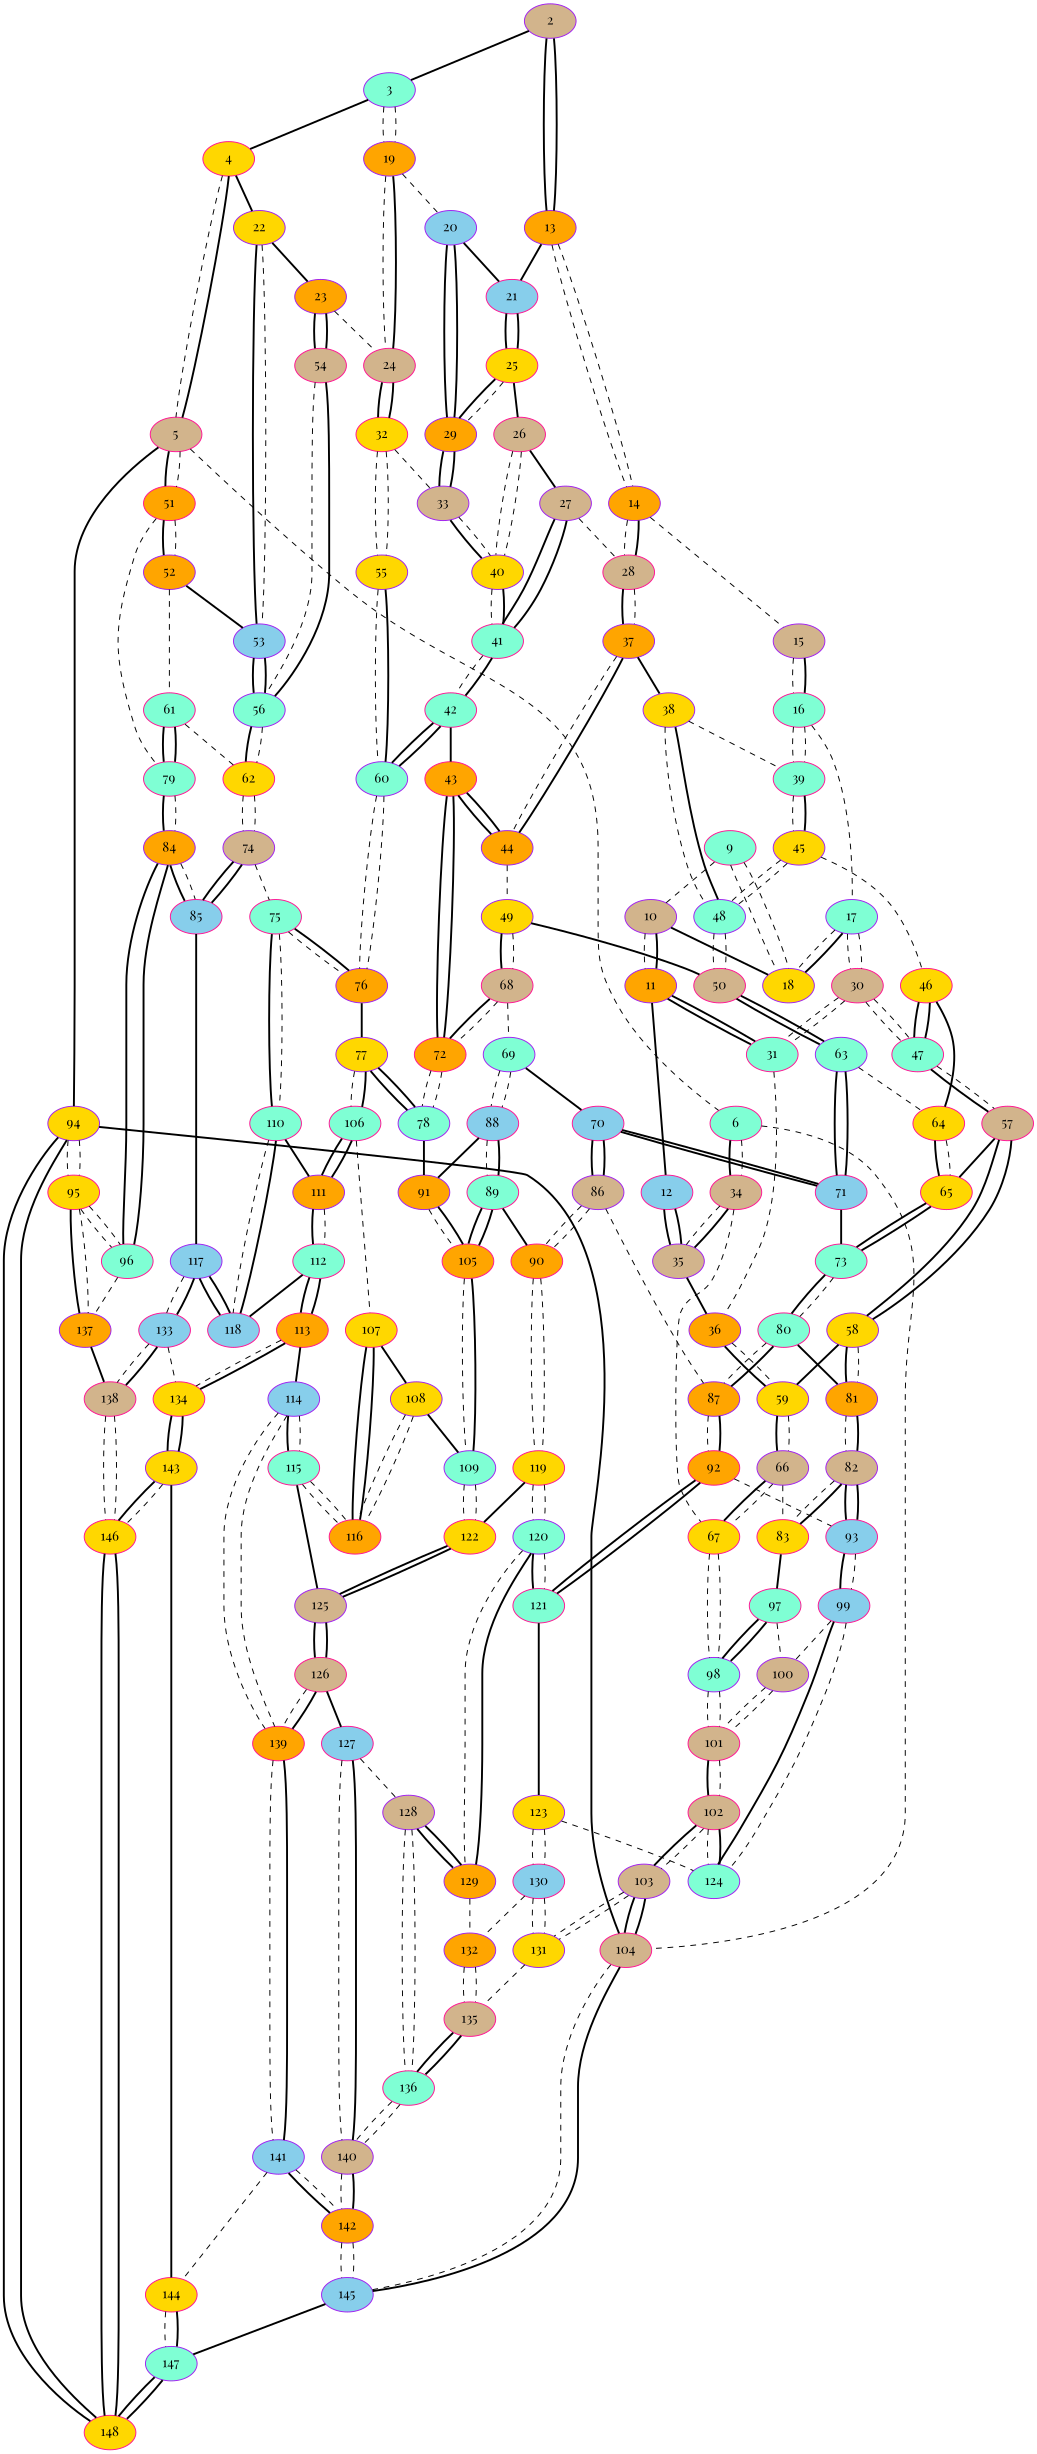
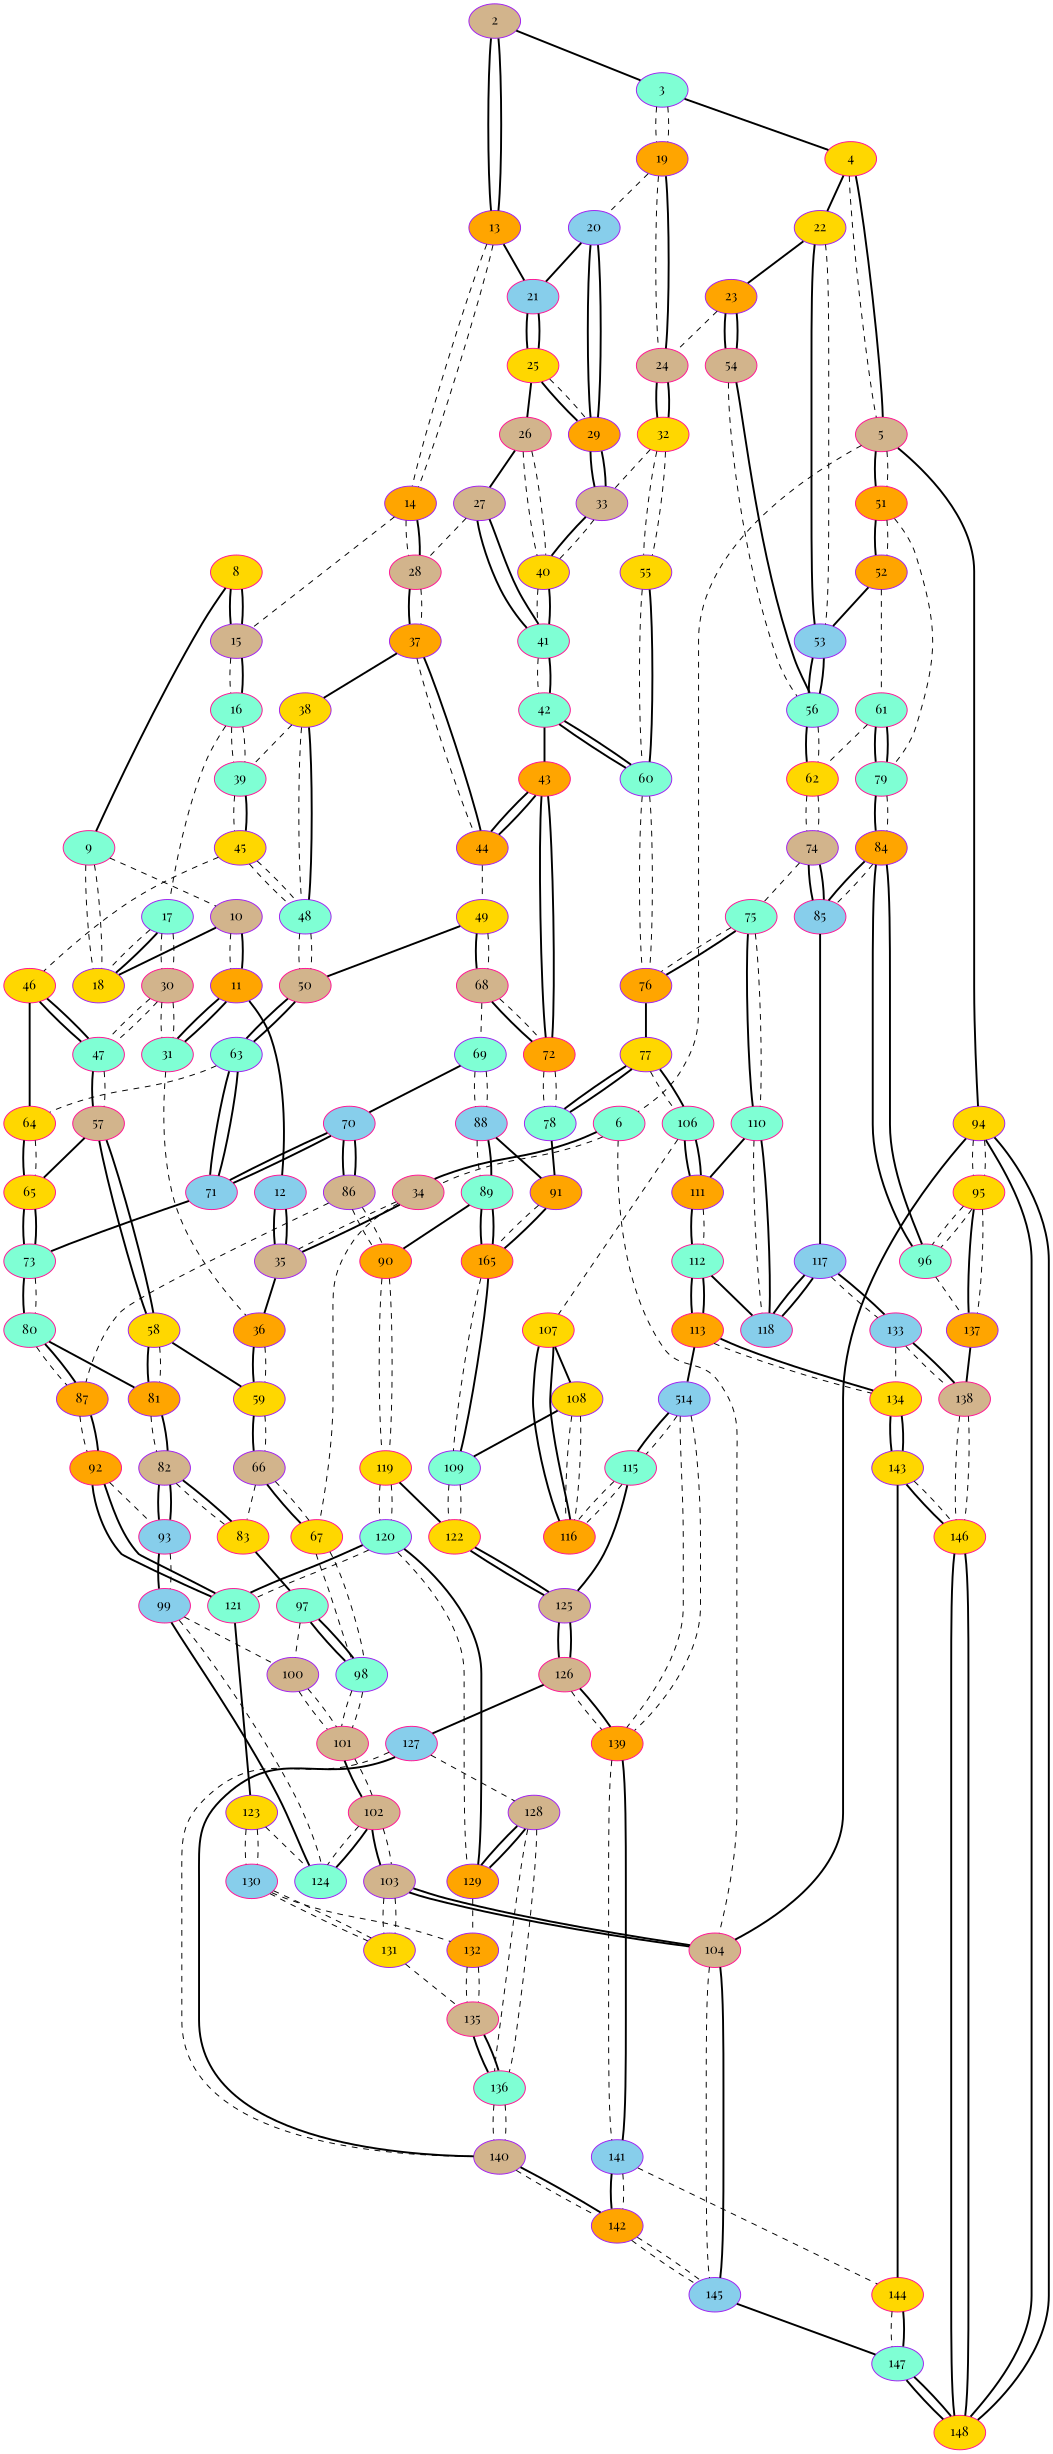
none -> (236, 572)
(468, 1261) -> (487, 1261)
(294, 1399) -> (684, 1399)
